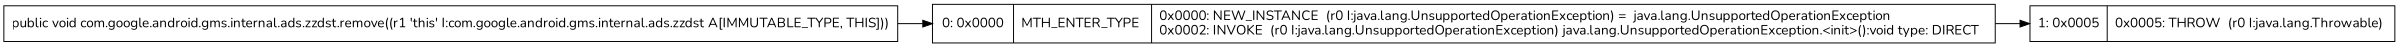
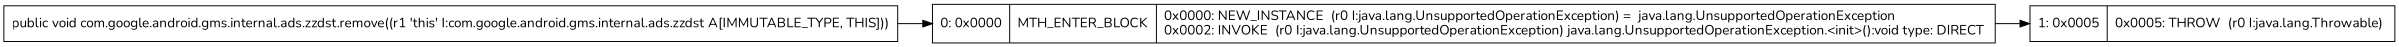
(1081, 23) -> (1083, 23)
